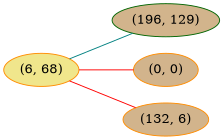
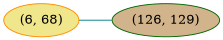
(166, 20) -> (166, 20)
(166, 70) -> none
(166, 120) -> none
